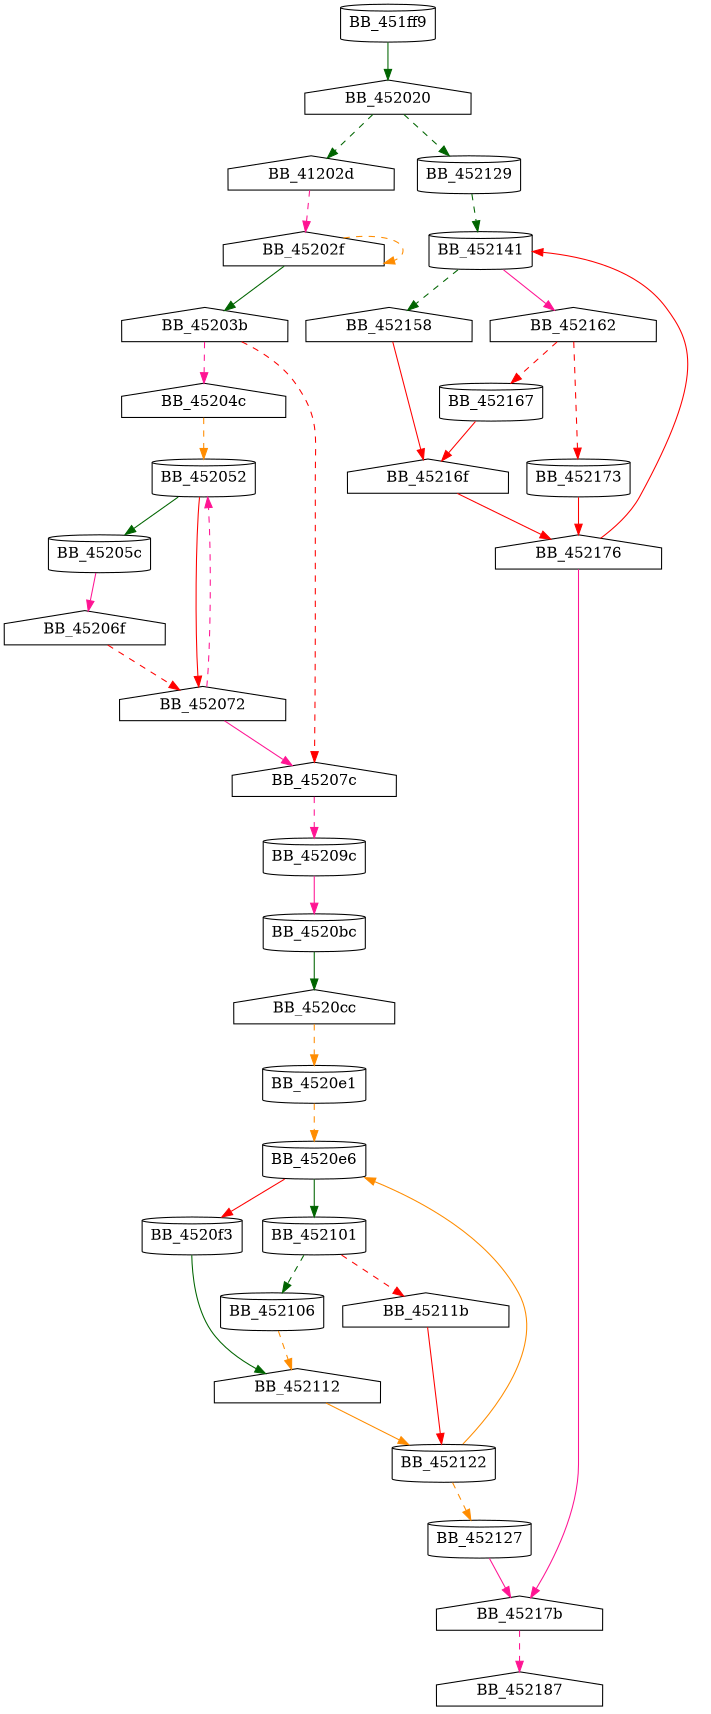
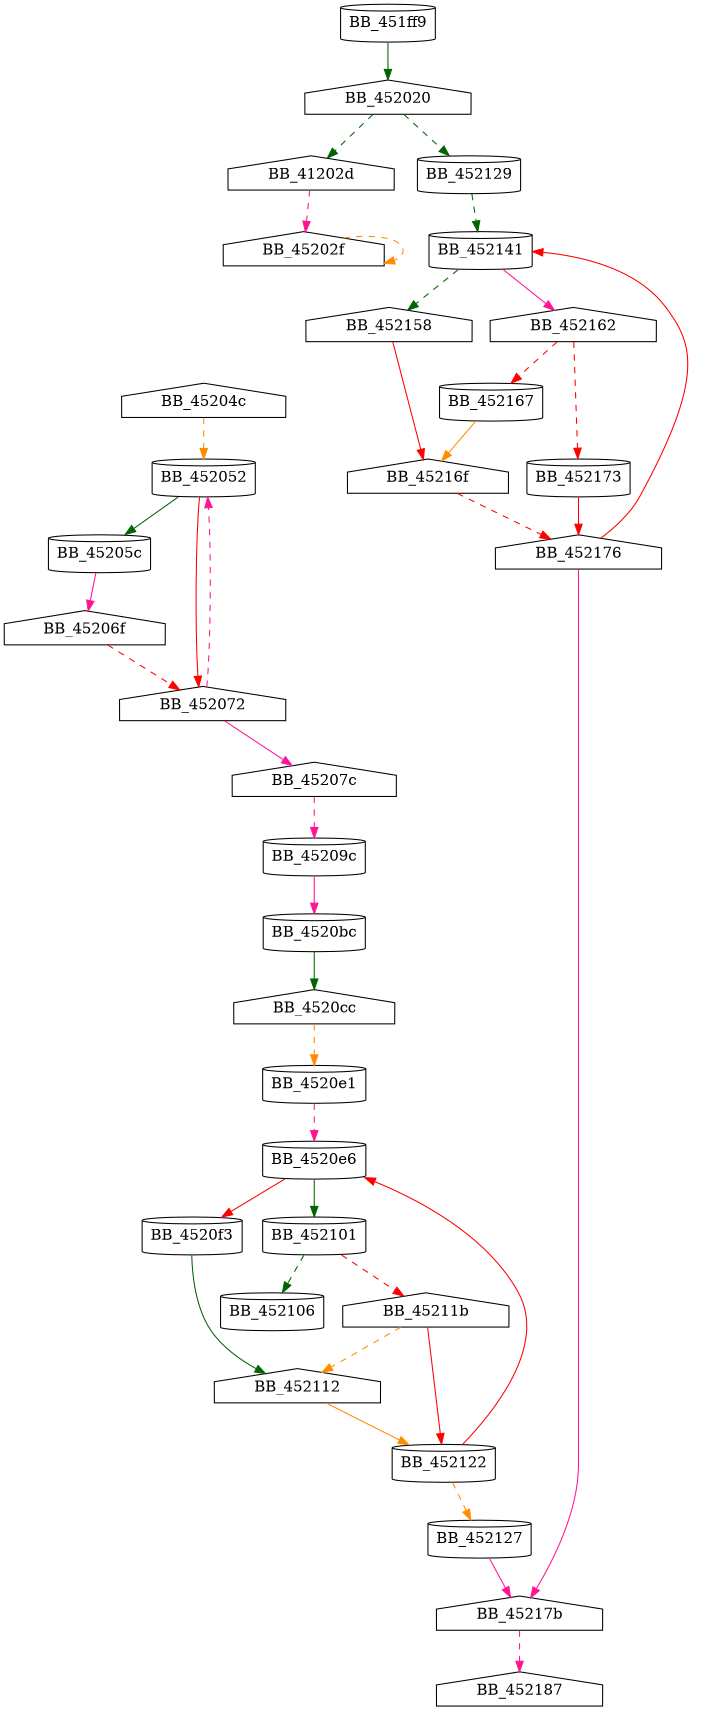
(205, 326) -> none
(462, 437) -> (462, 437)
(499, 514) -> (499, 514)
(314, 1117) -> (314, 1117)
(515, 1287) -> (515, 1287)
(283, 1345) -> (366, 1347)
